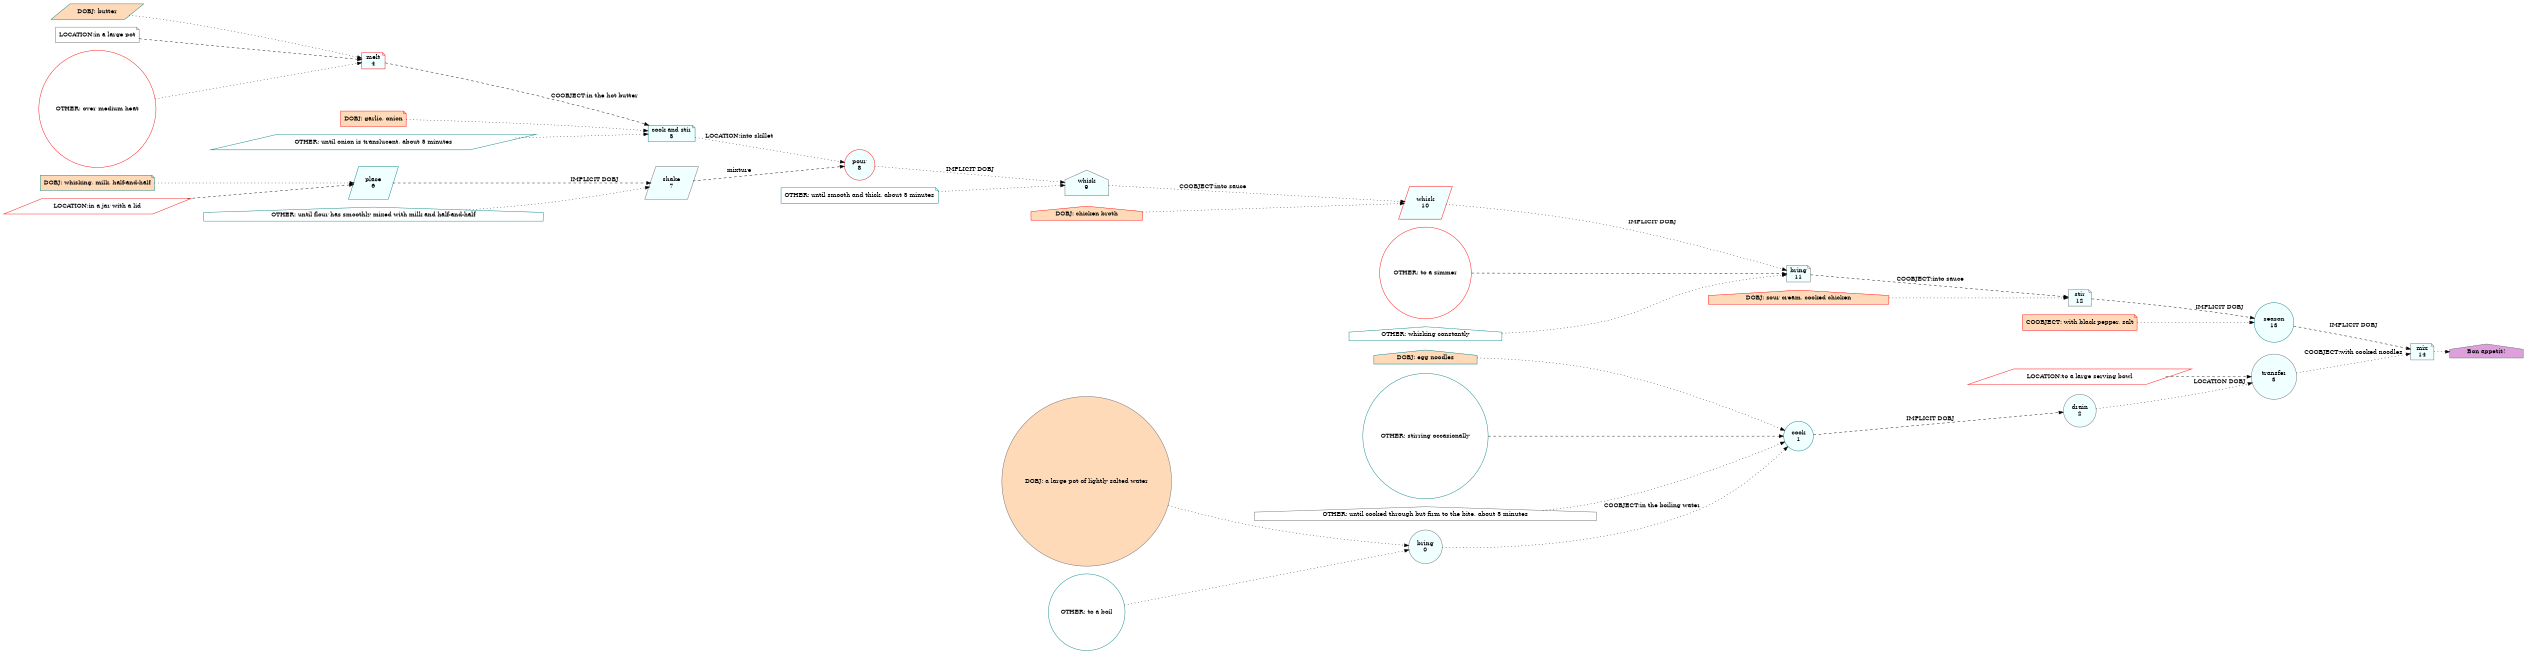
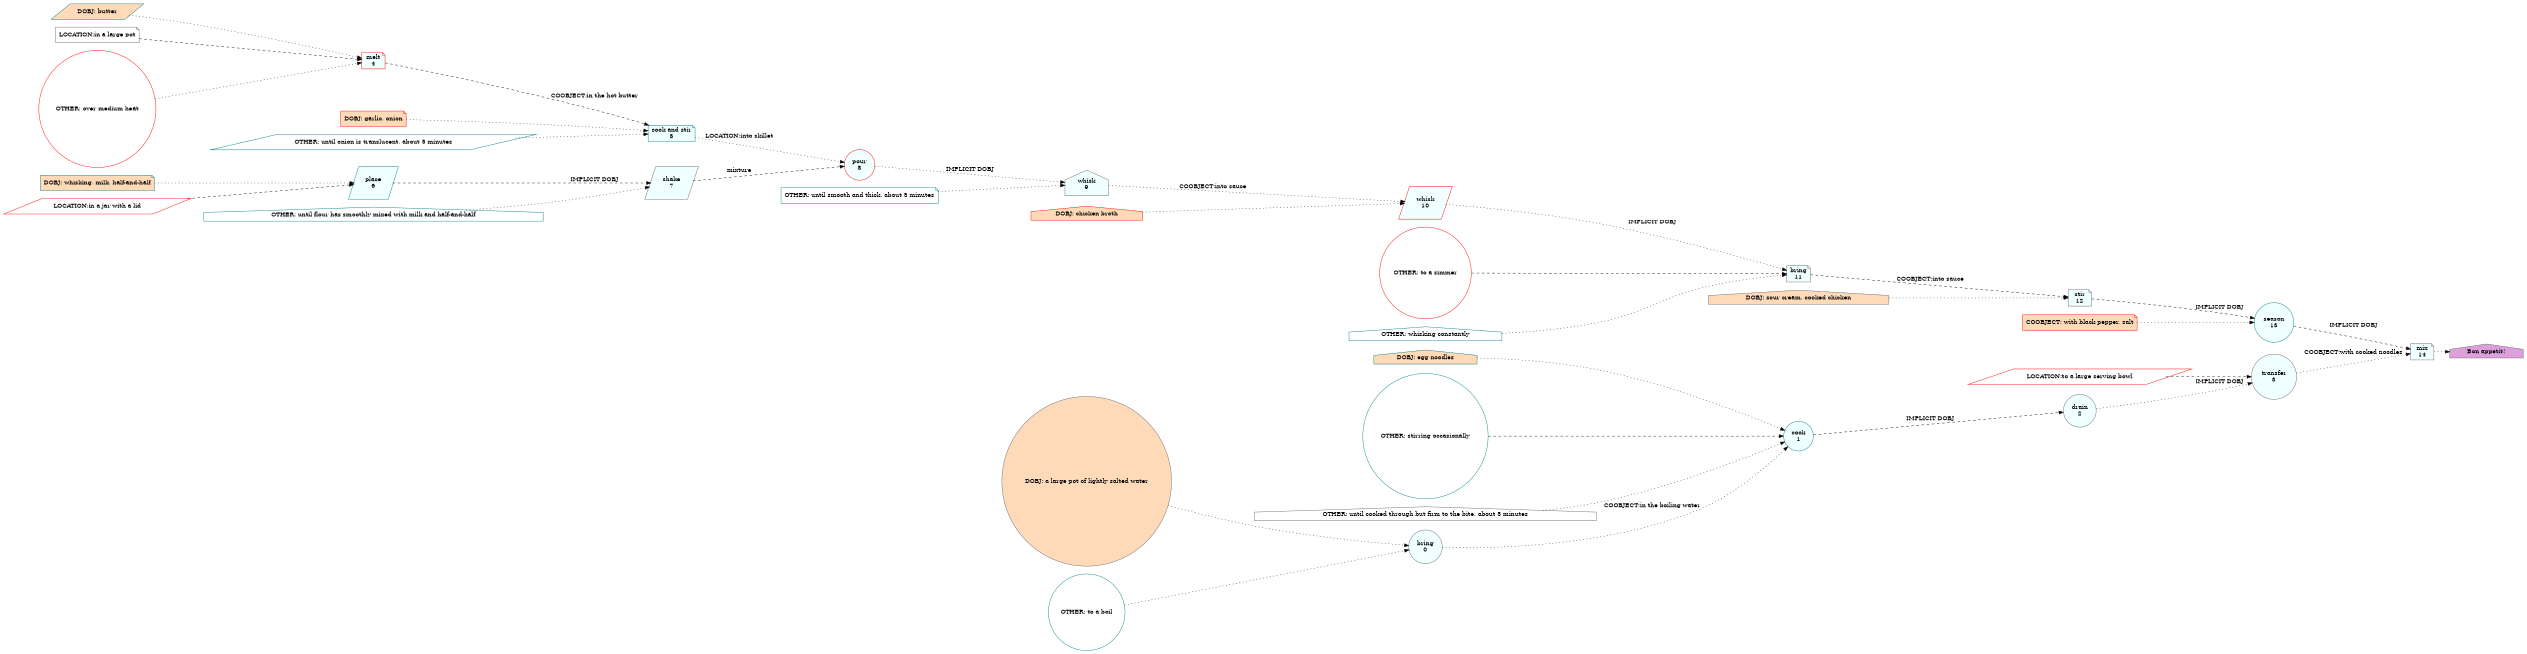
(1799, 298) -> (1799, 298)
(2220, 382) -> (2220, 382)
